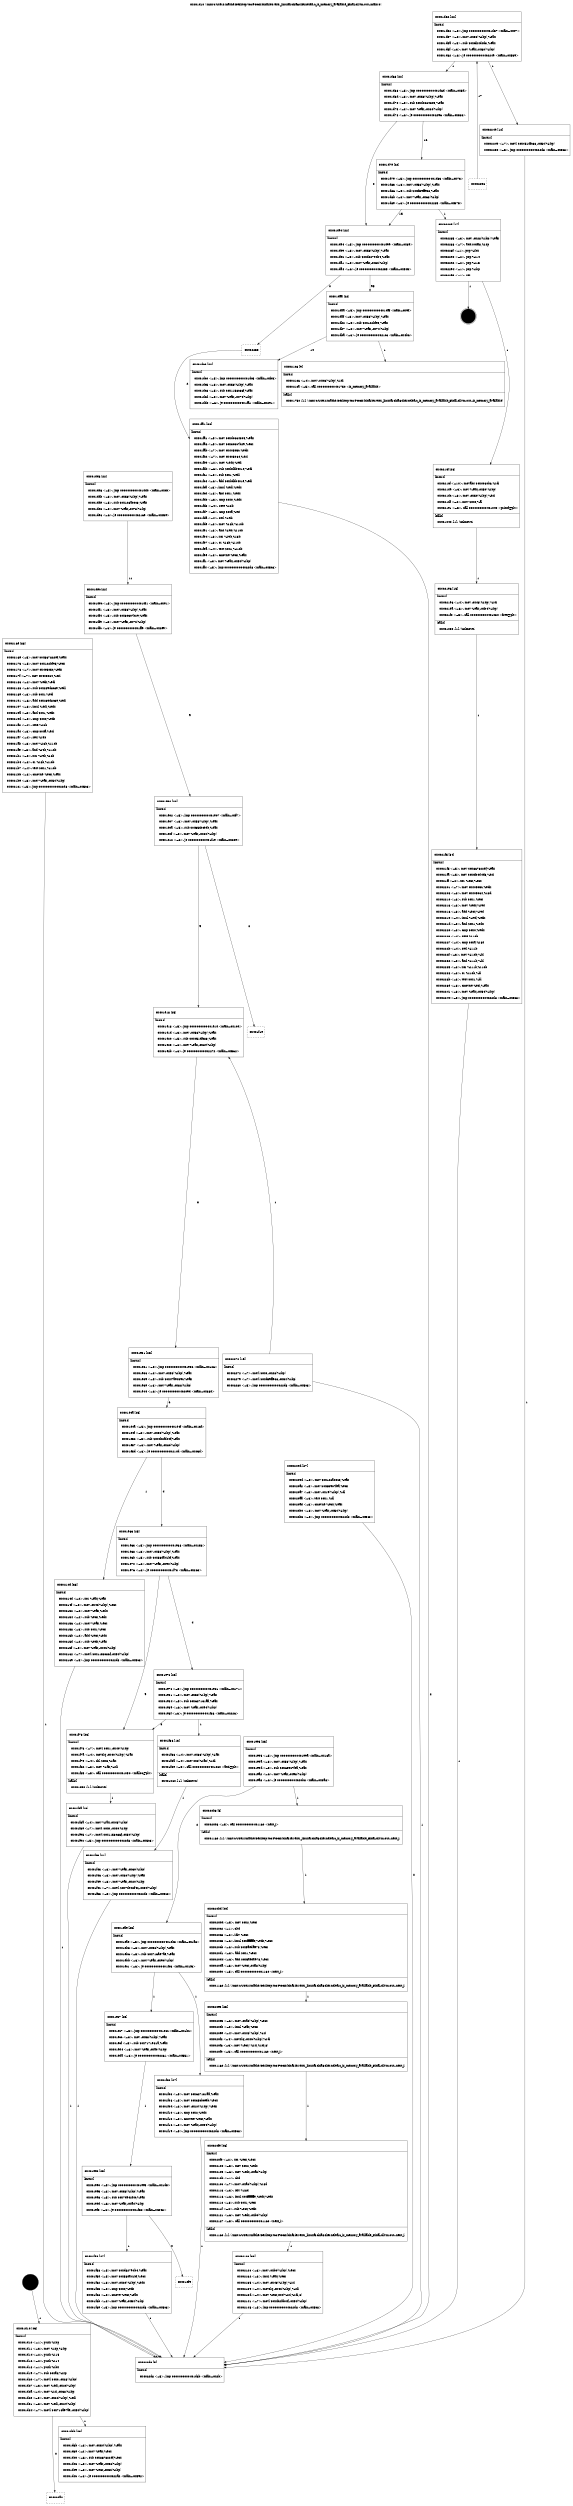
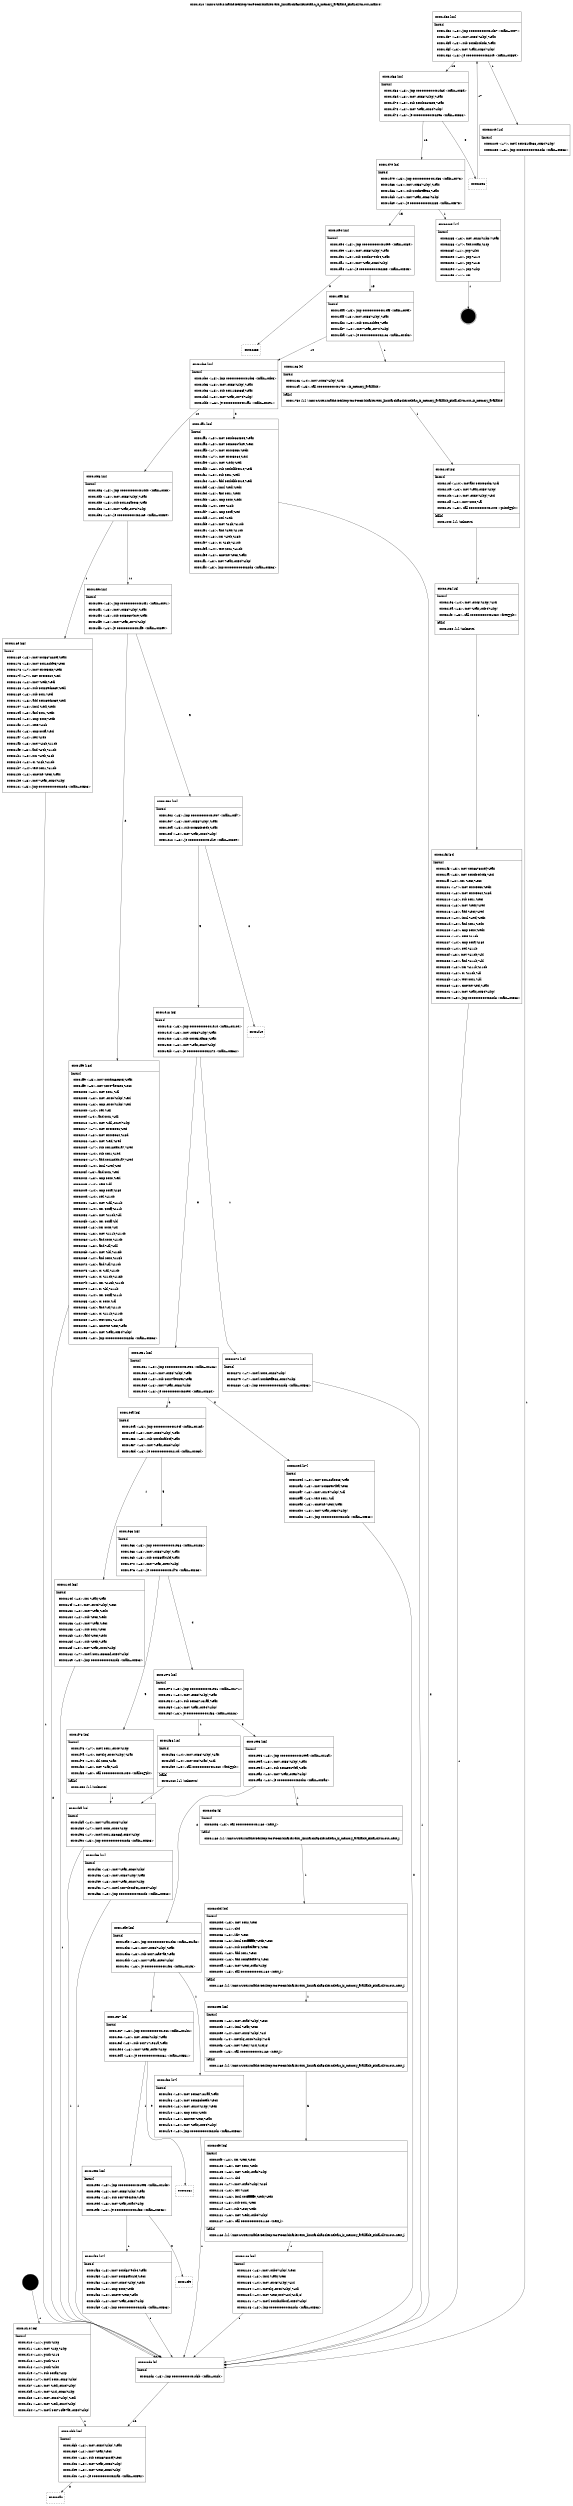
(453, 67) -> (453, 67)
(369, 168) -> (460, 148)
(372, 287) -> (372, 287)
(179, 370) -> (234, 413)
(508, 371) -> (431, 435)
none -> (171, 438)
none -> (85, 577)
none -> (114, 1202)
(270, 1203) -> (212, 1206)
none -> (247, 1429)
(163, 1492) -> (163, 1492)
(160, 1724) -> (243, 1727)
(172, 1819) -> (154, 1795)
(307, 2106) -> (307, 2106)
none -> (185, 2191)
none -> (149, 2404)
(53, 2453) -> (67, 2487)
